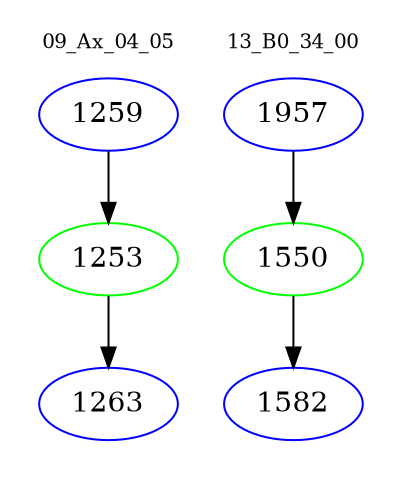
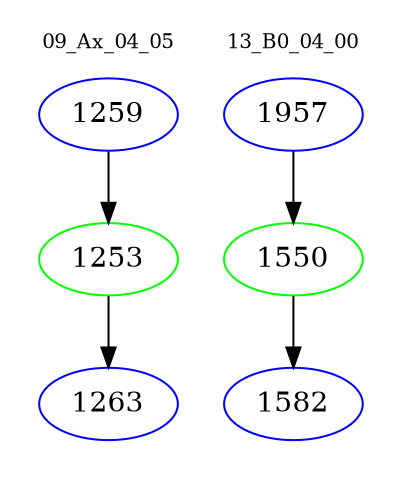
(293, 43) -> (293, 43)
